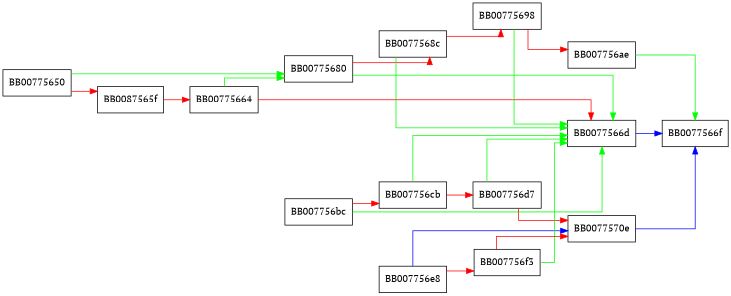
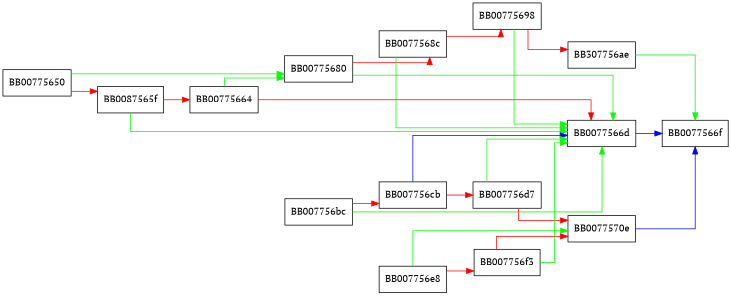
(602, 55) -> (602, 55)
none -> (336, 132)
(463, 135) -> (463, 135)
(469, 231) -> (469, 231)
